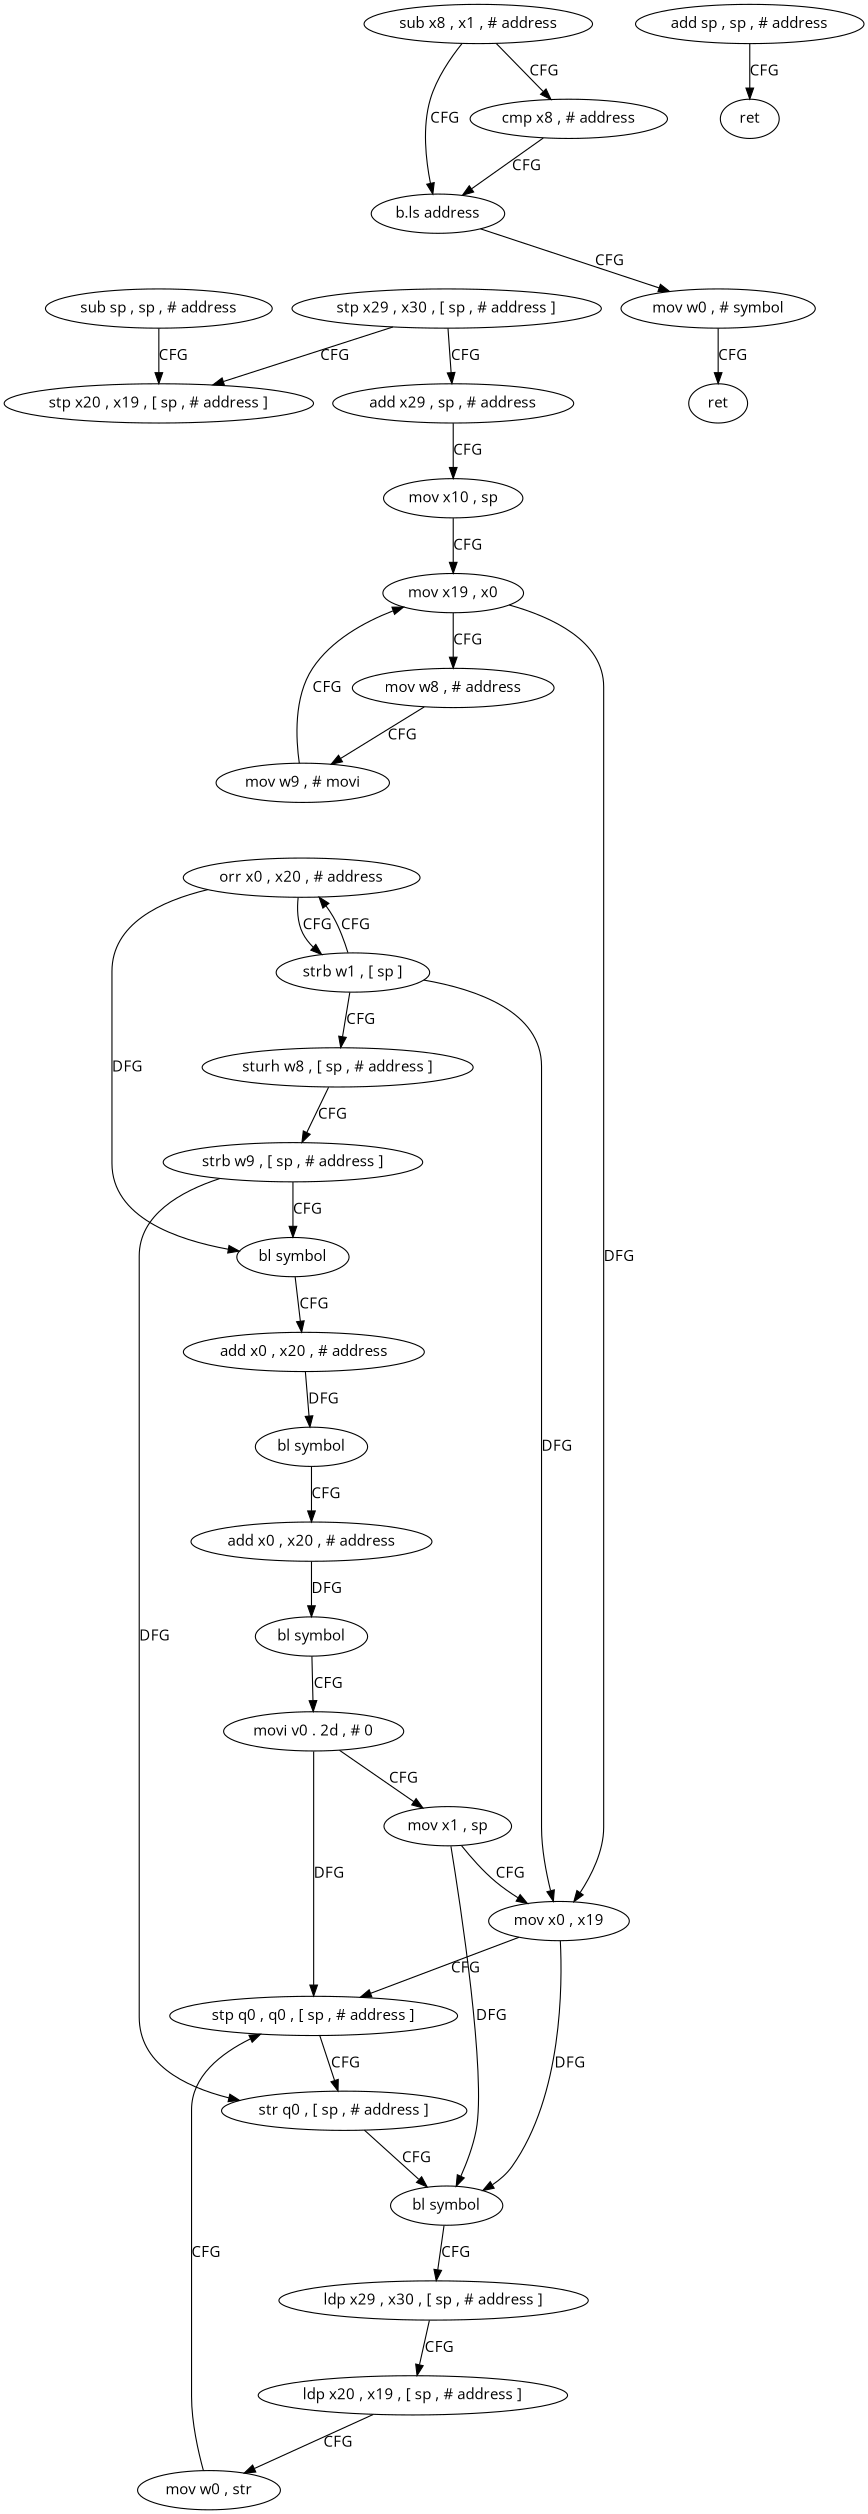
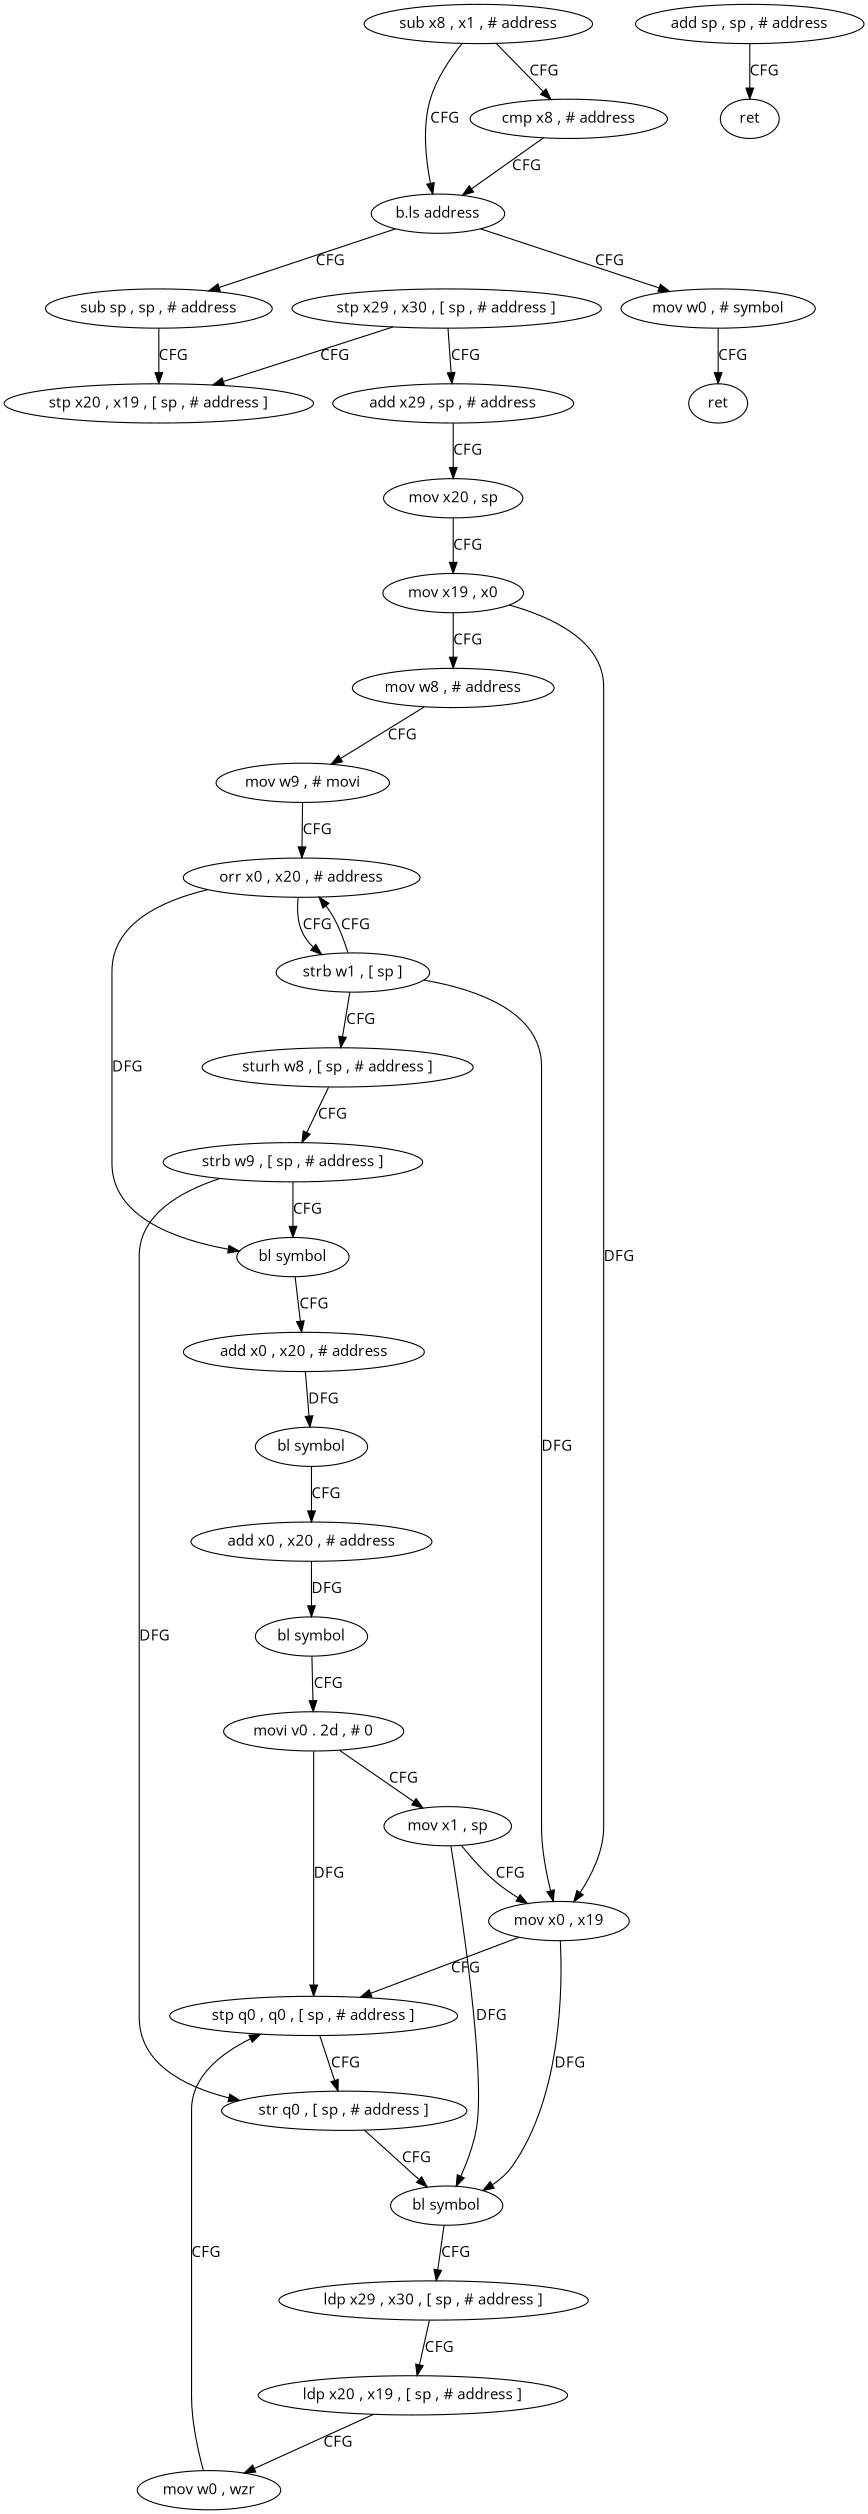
none -> (307, 258)
(453, 498) -> (453, 498)
(313, 667) -> (302, 825)
(209, 2490) -> (209, 2490)
